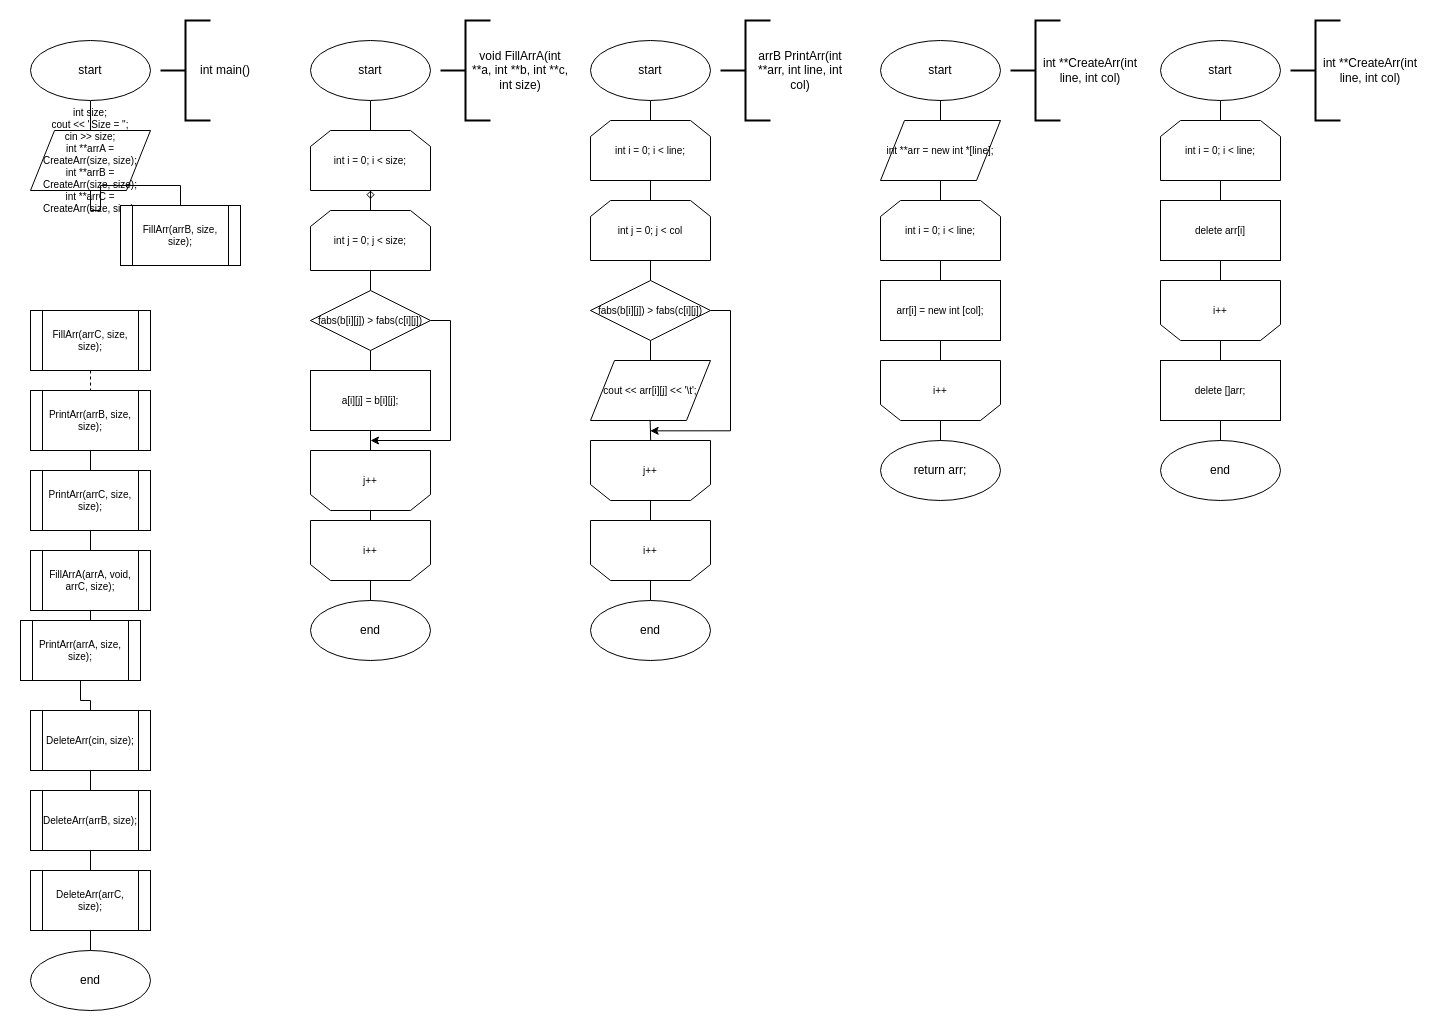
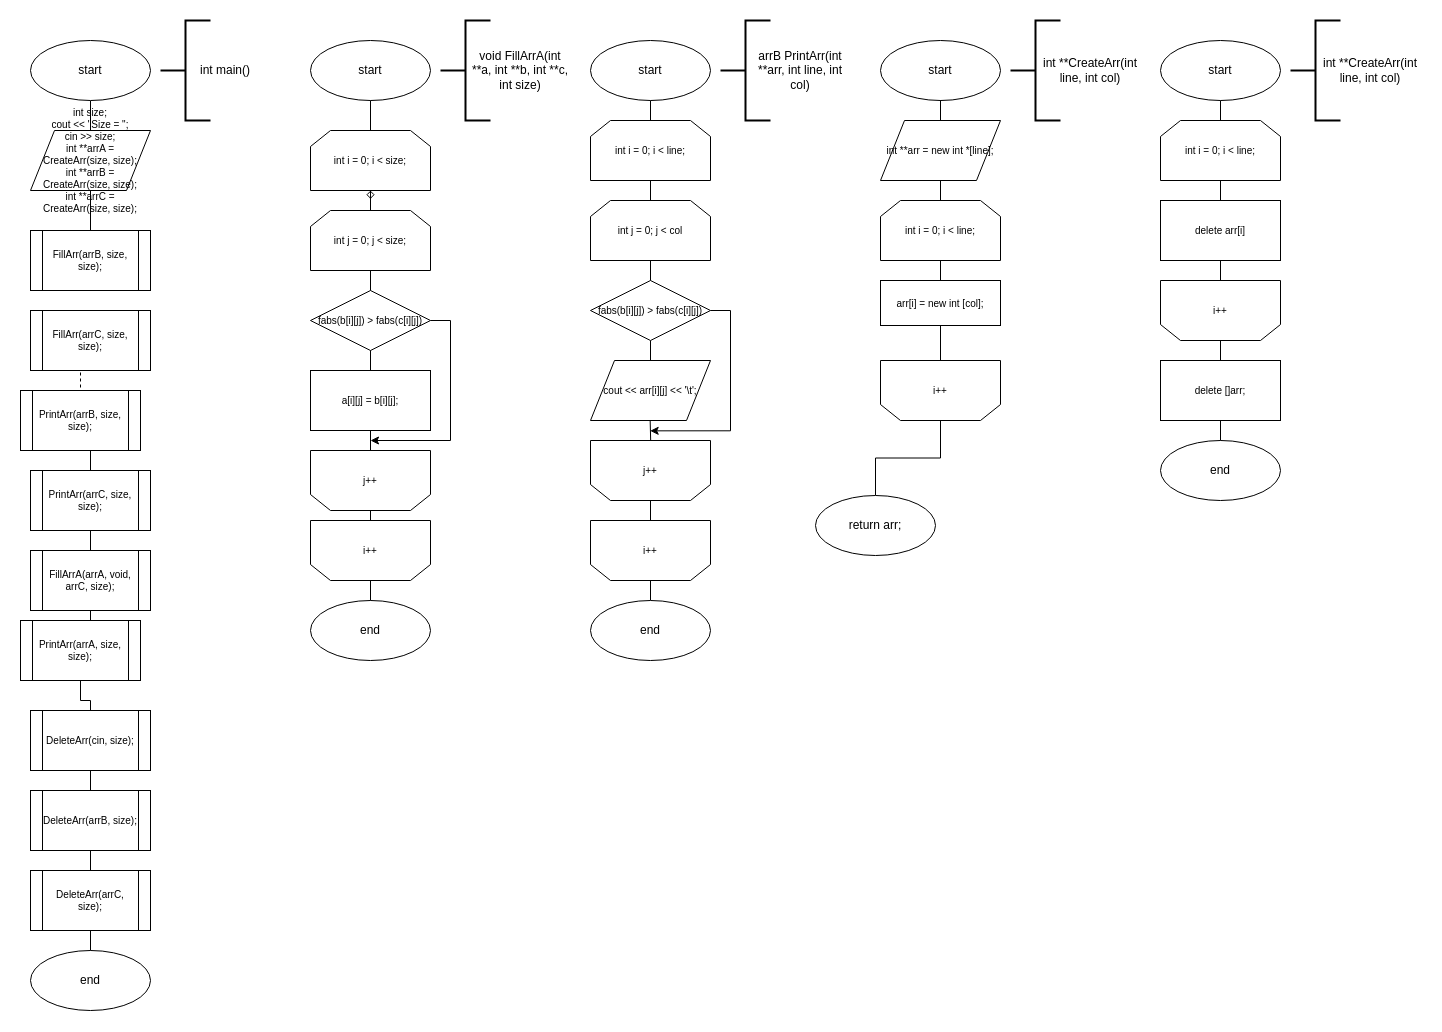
(181, 236) -> (91, 261)
(941, 311) -> (941, 303)
(91, 421) -> (81, 421)
(941, 471) -> (876, 526)
